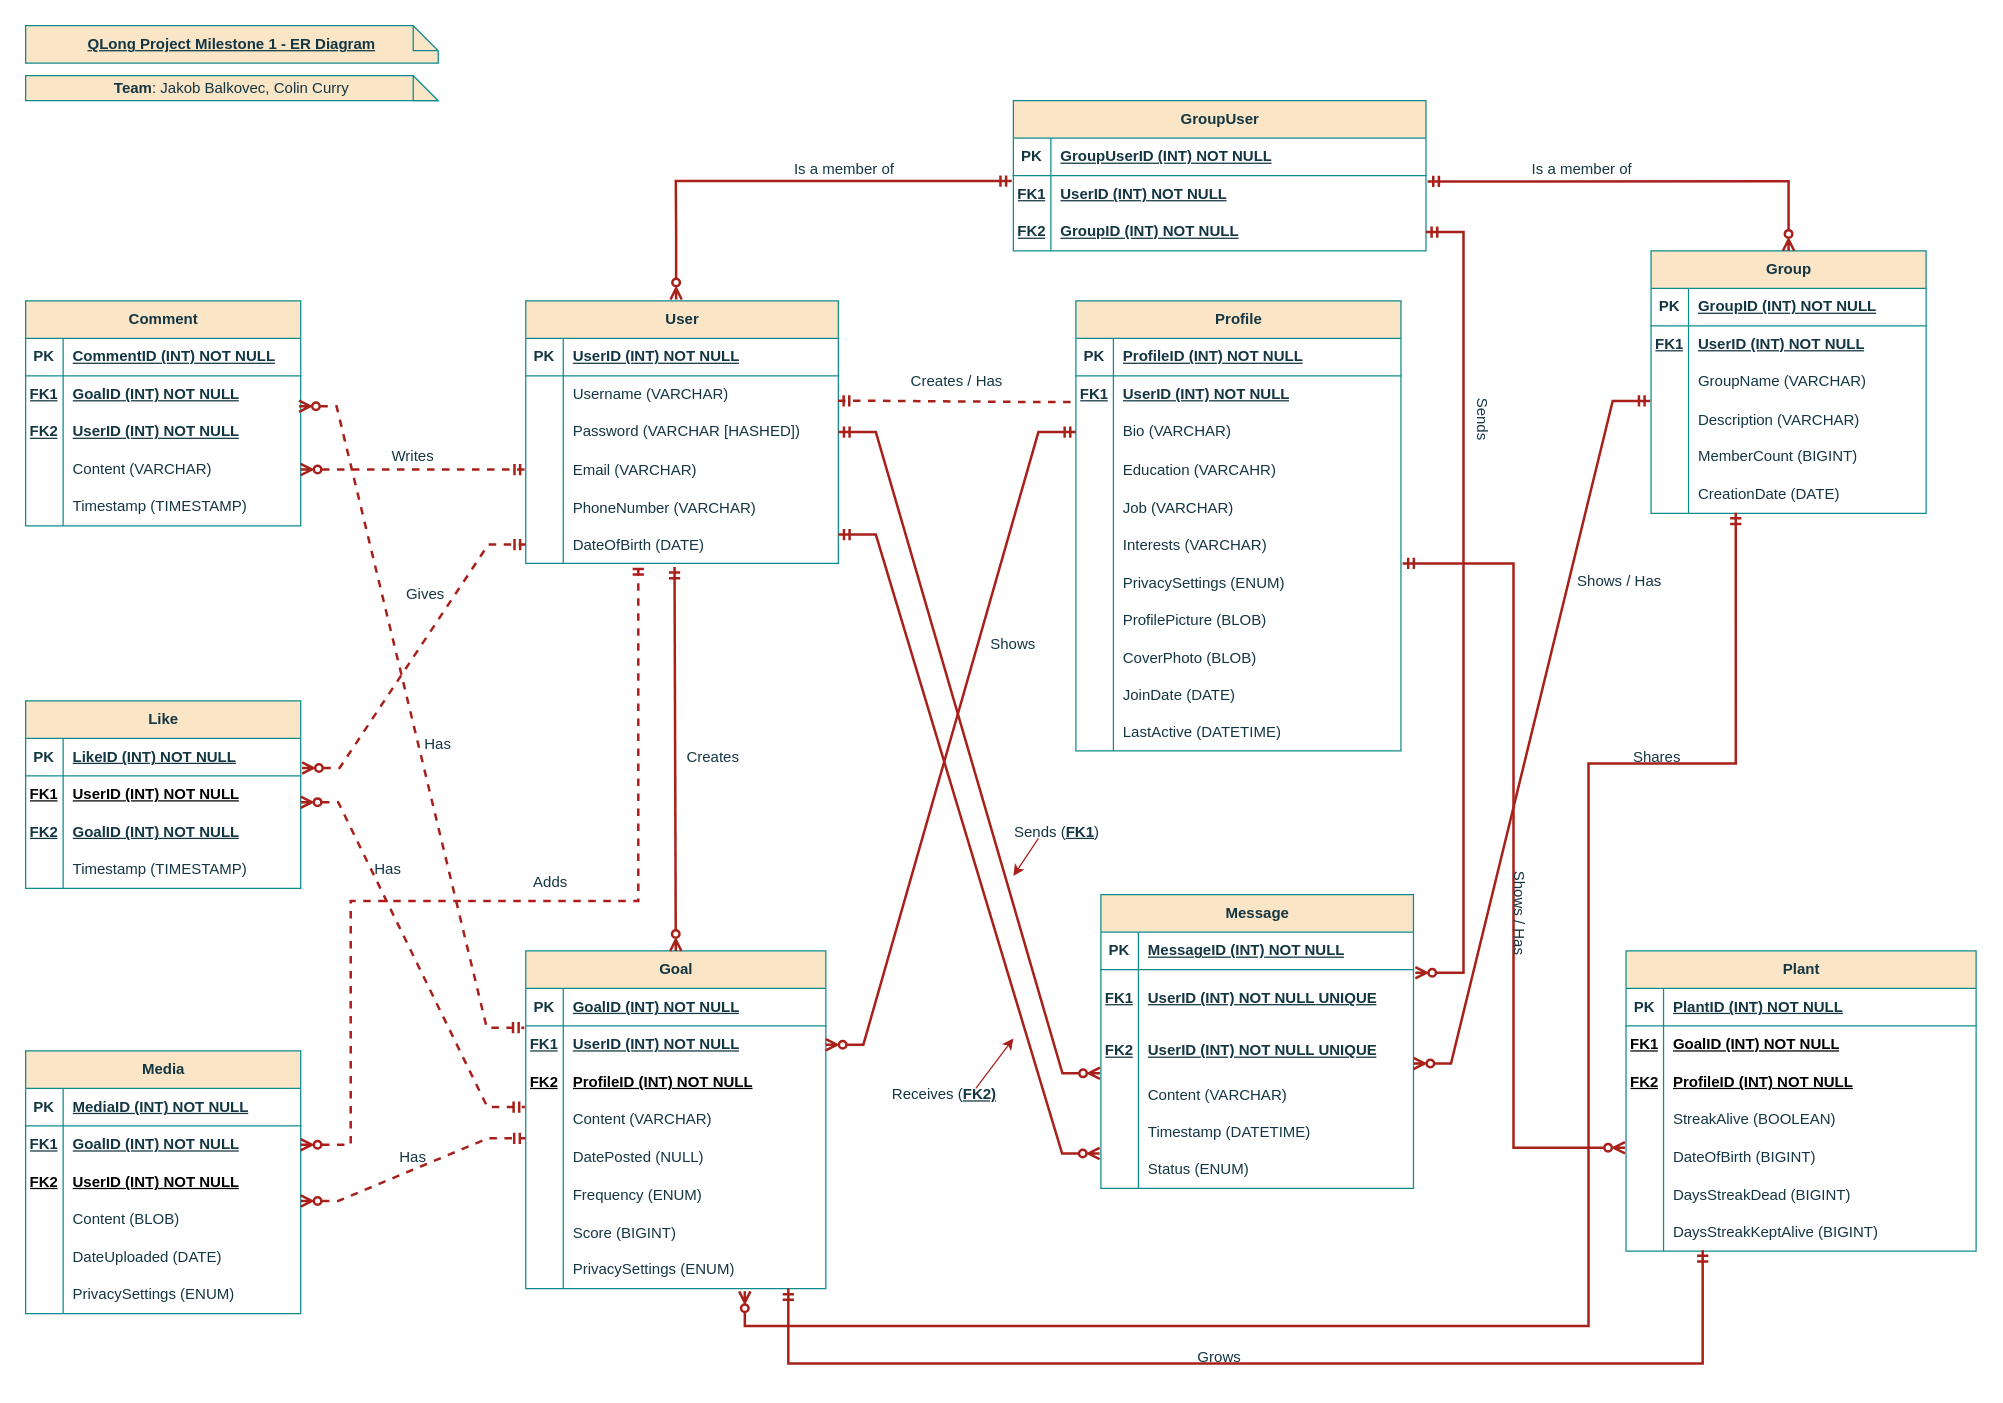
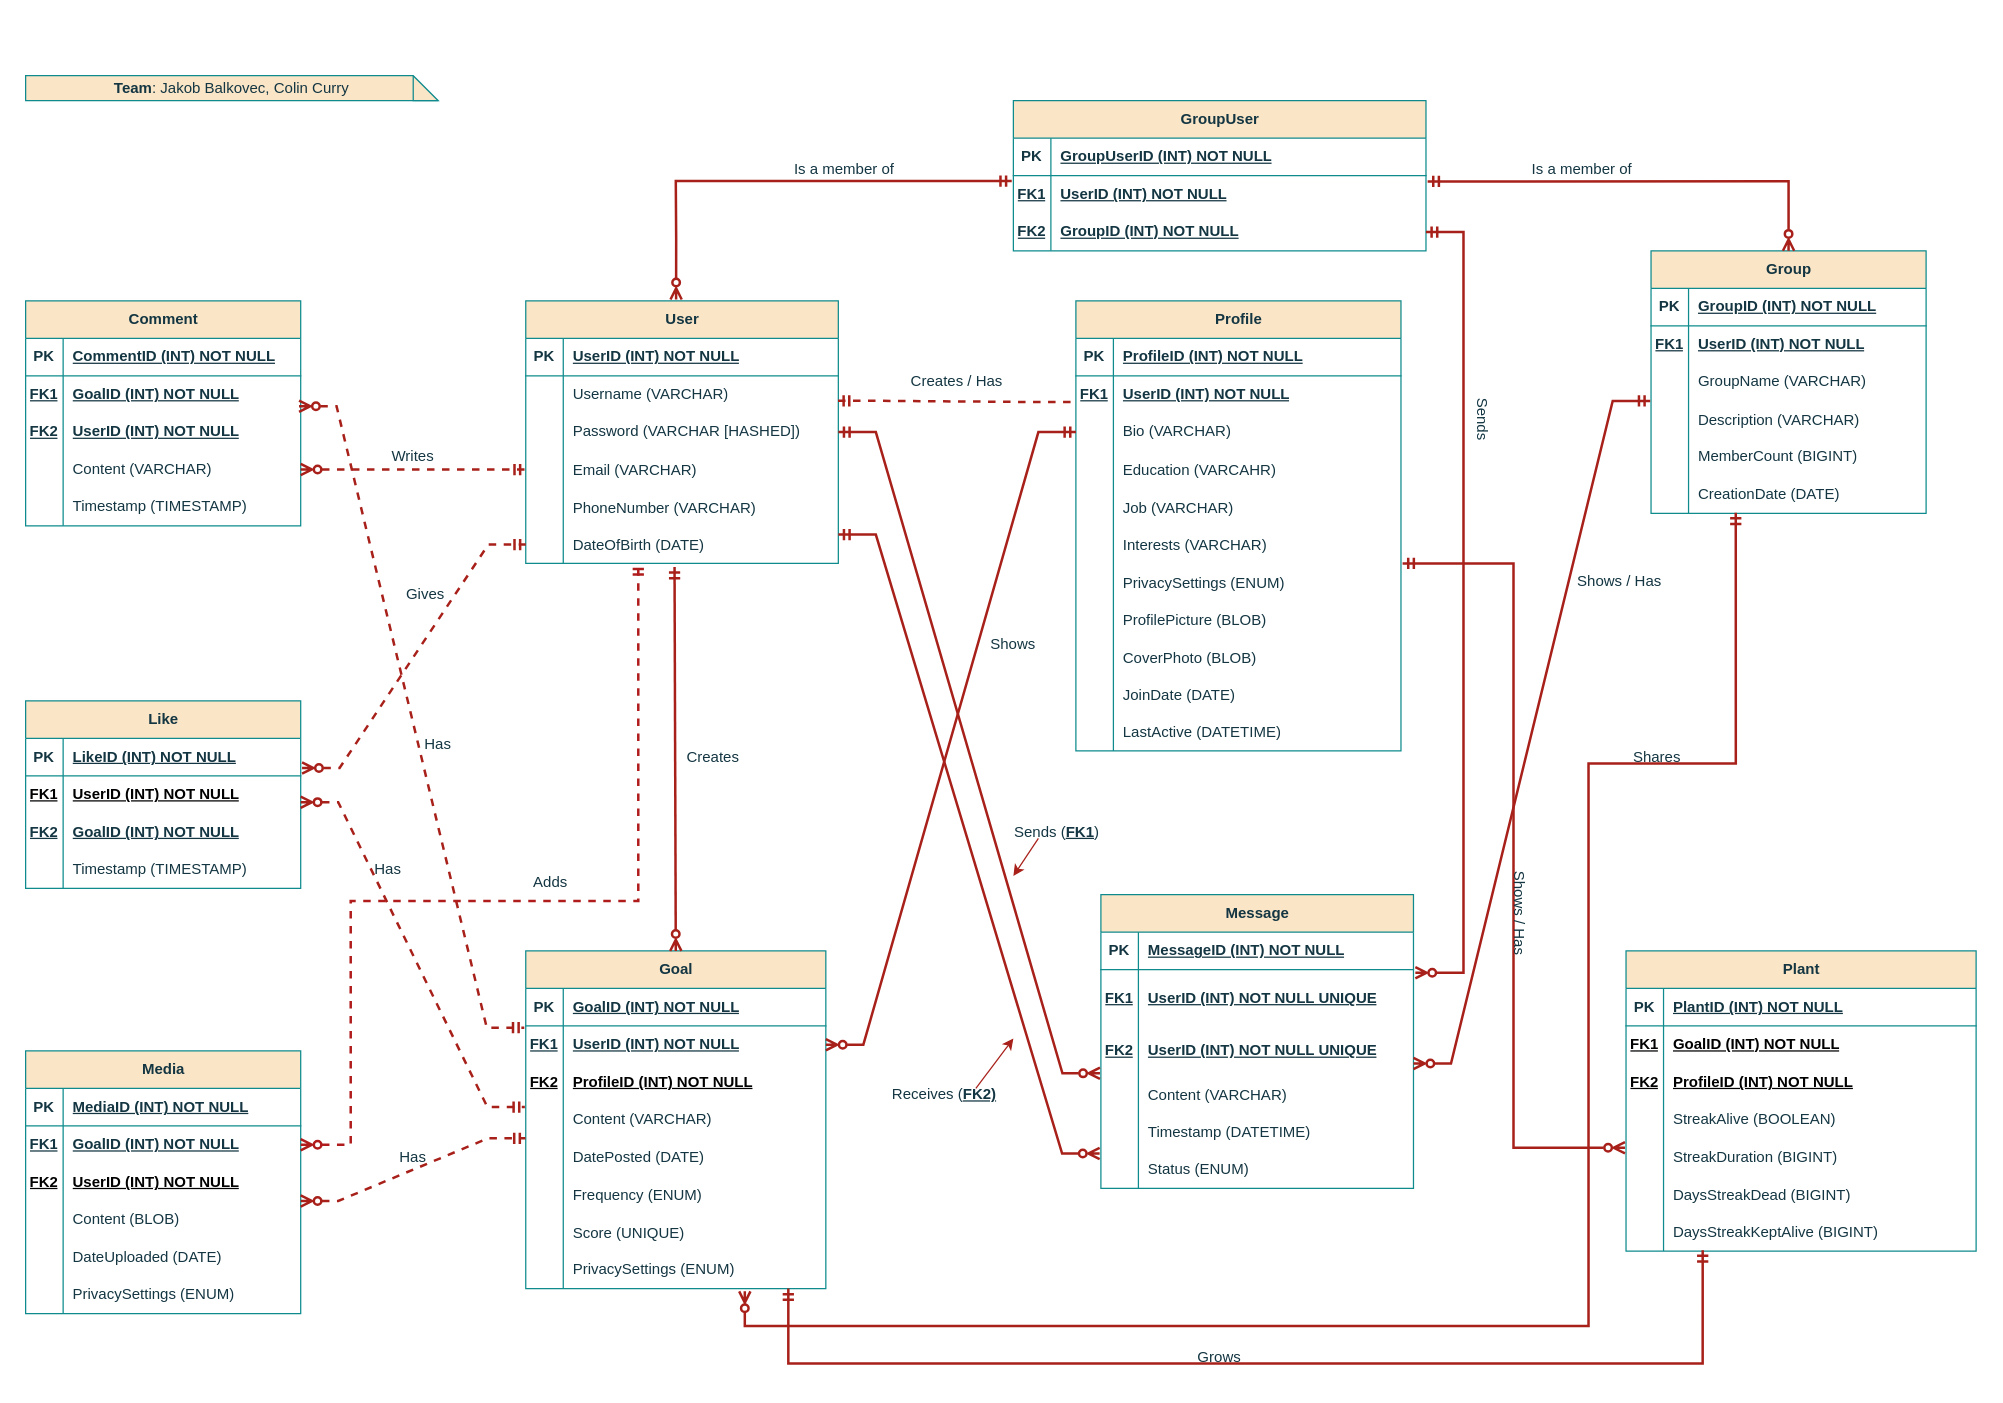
(232, 44) -> none
(643, 1157) -> (643, 1157)
(1753, 1157) -> (1766, 1157)
(629, 1233) -> (629, 1233)
